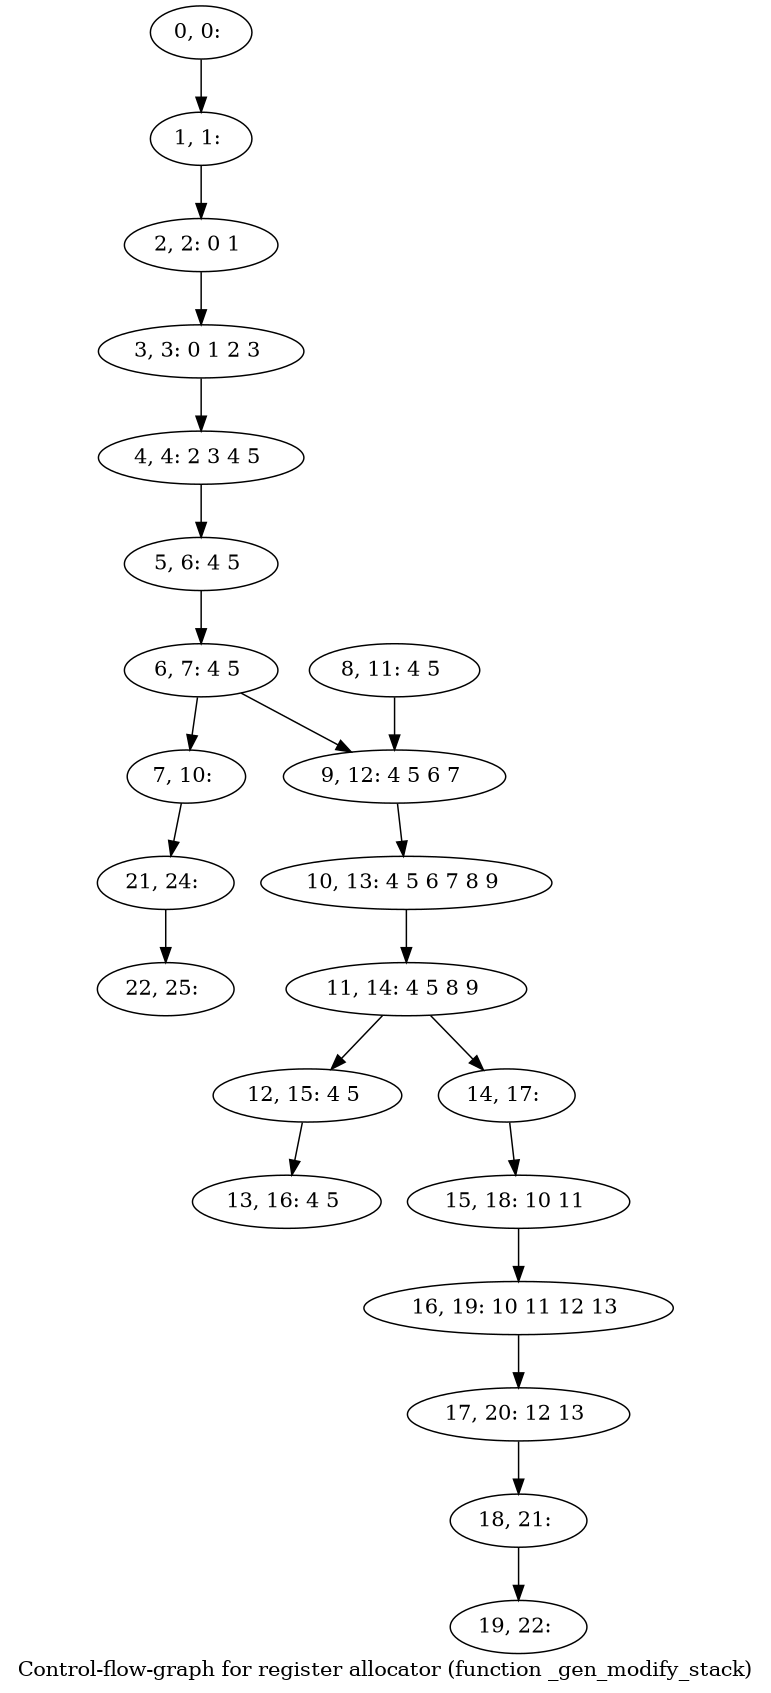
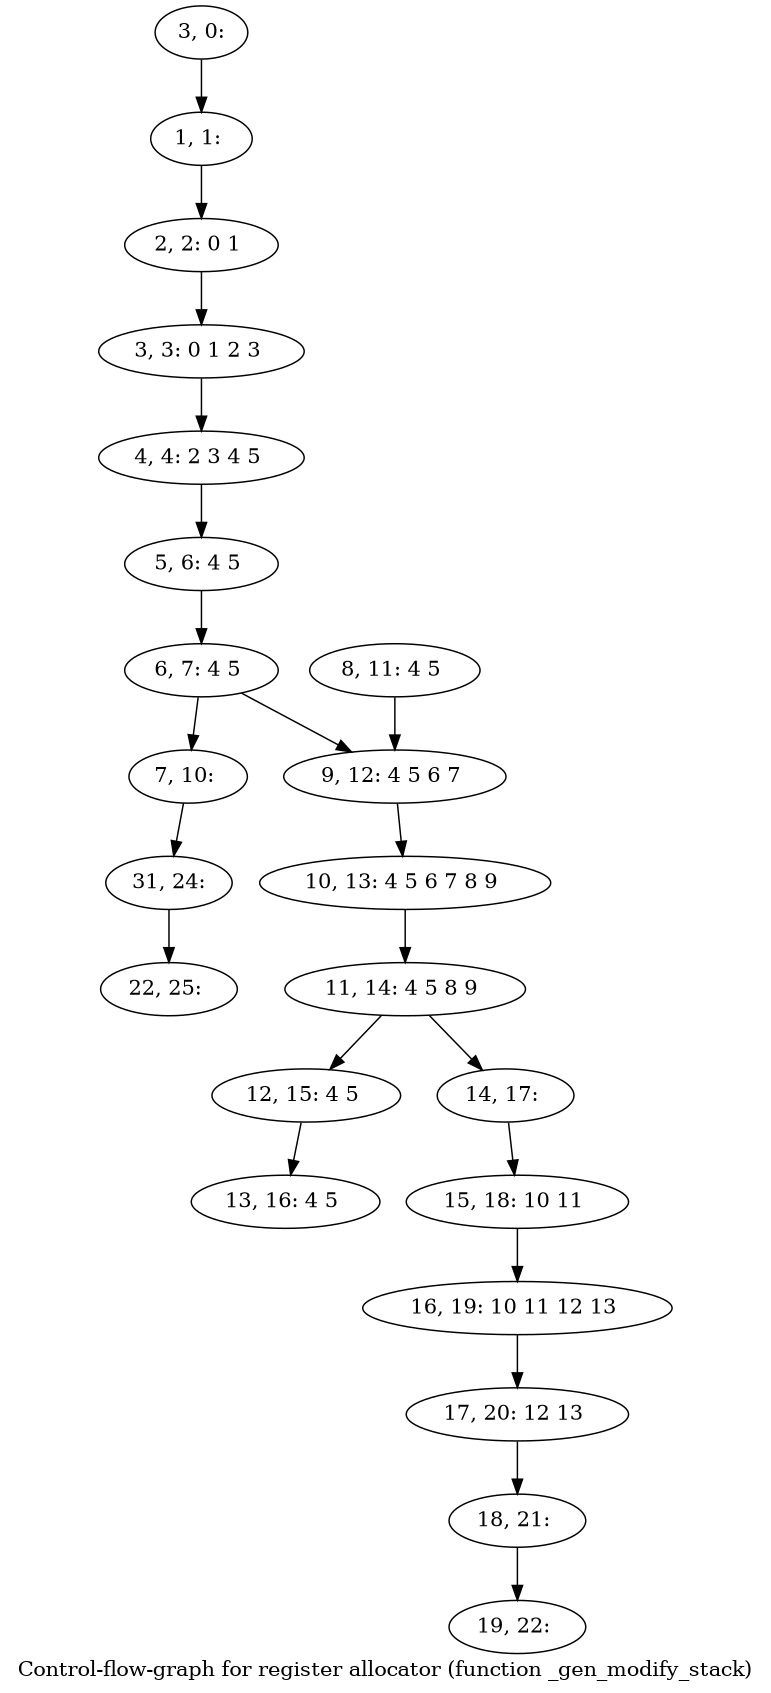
(201, 32) -> (201, 32)
(166, 883) -> (169, 883)
